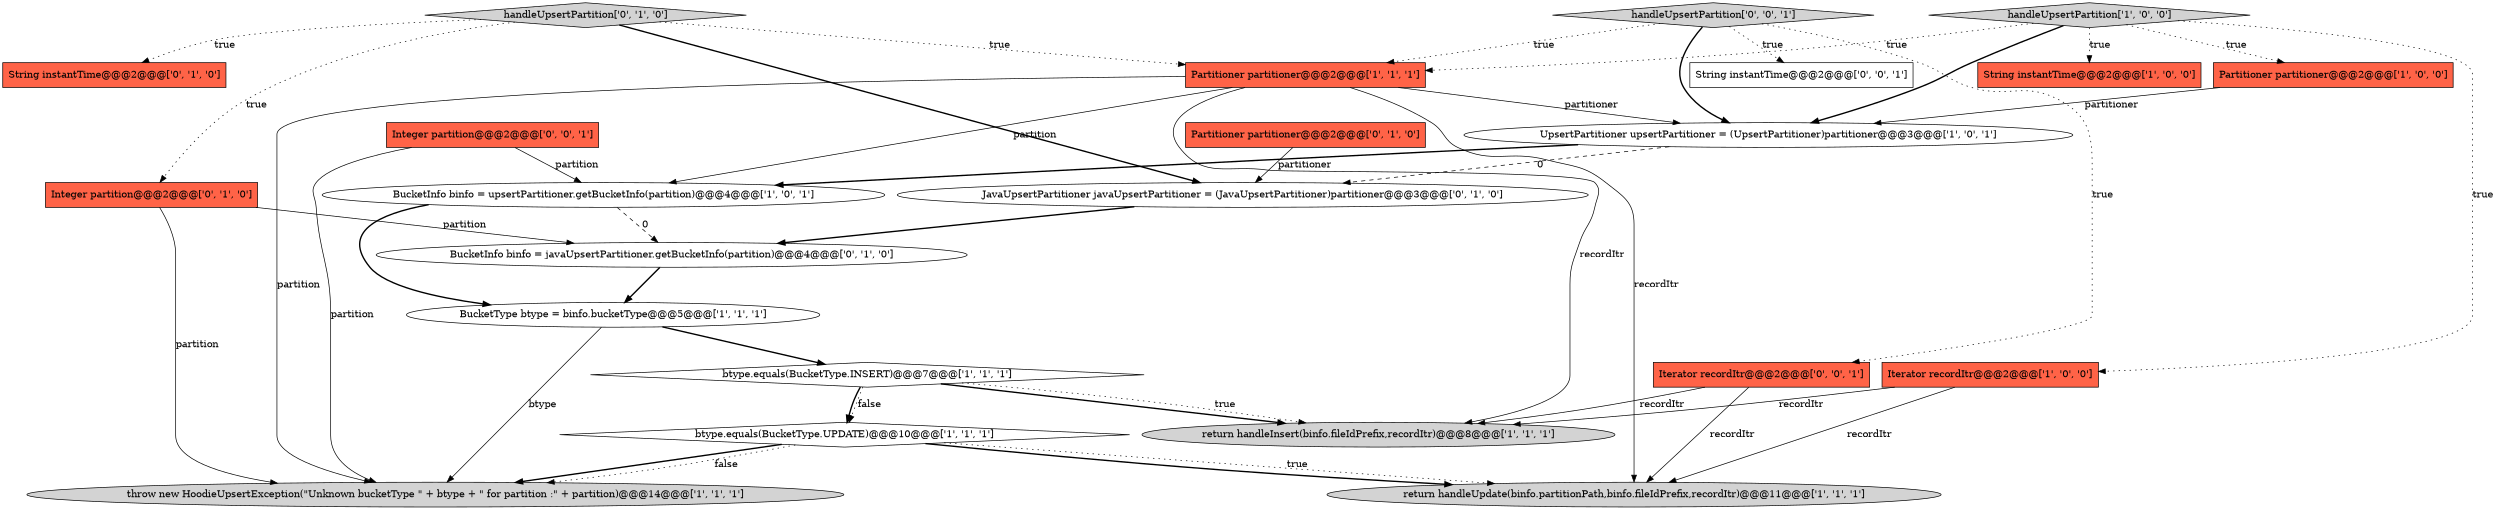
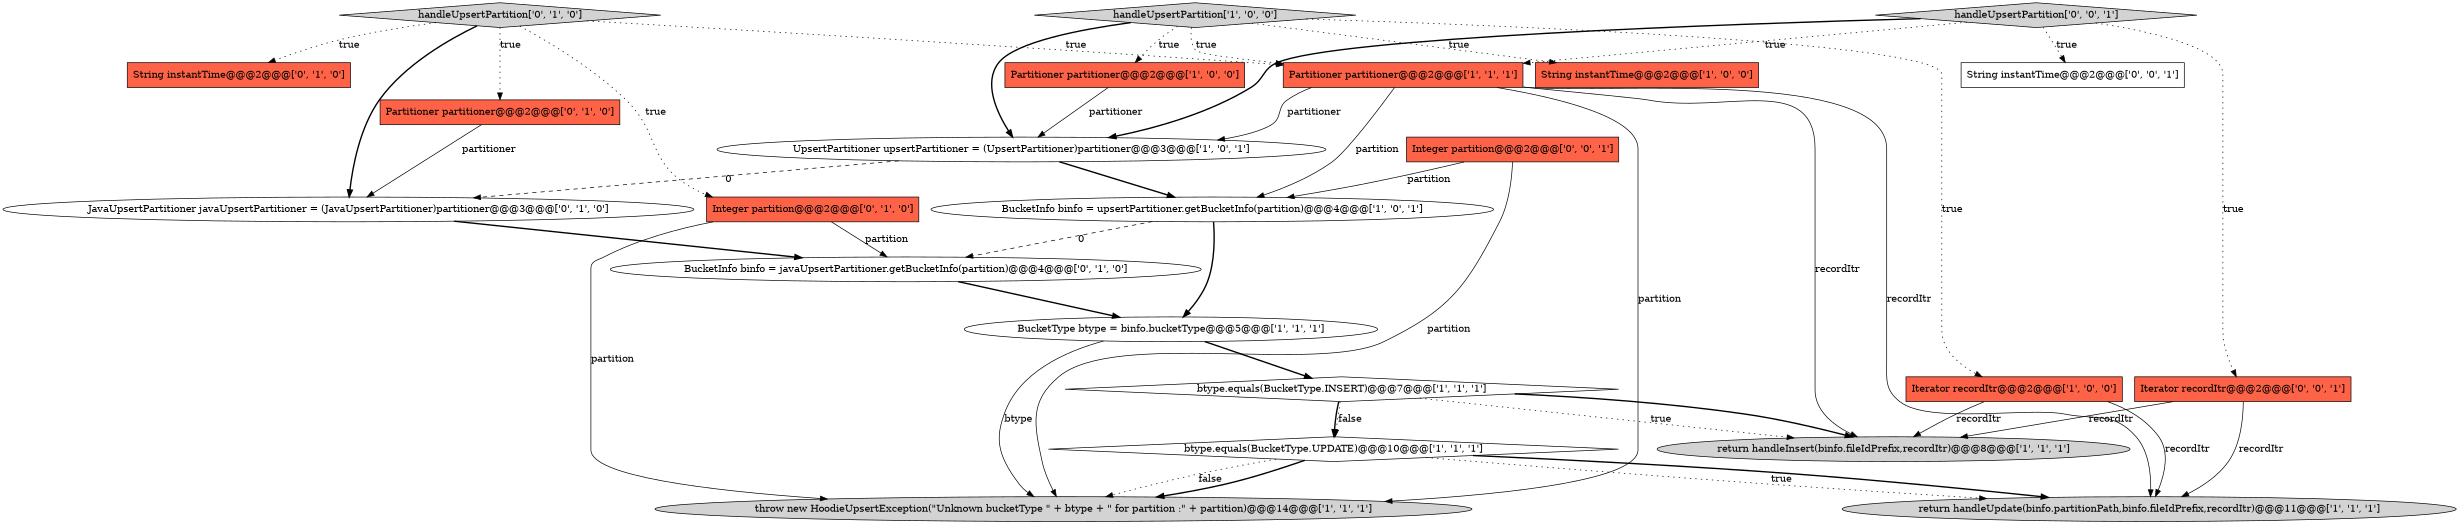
none -> (500, 60)
